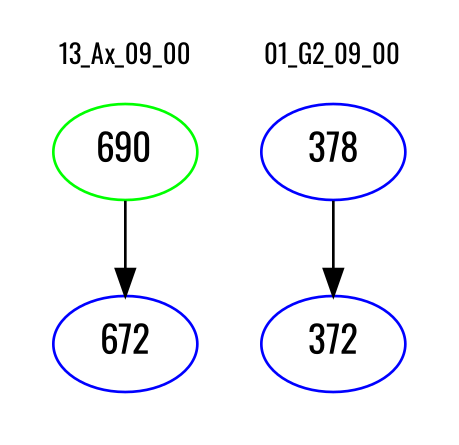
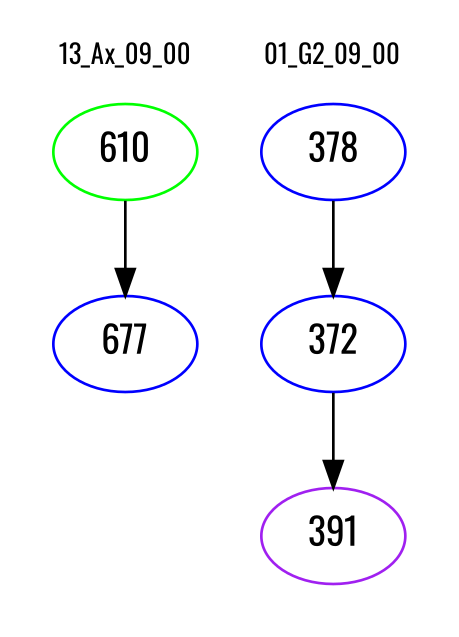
(125, 152) -> (125, 152)
(125, 344) -> (125, 344)
none -> (333, 536)
